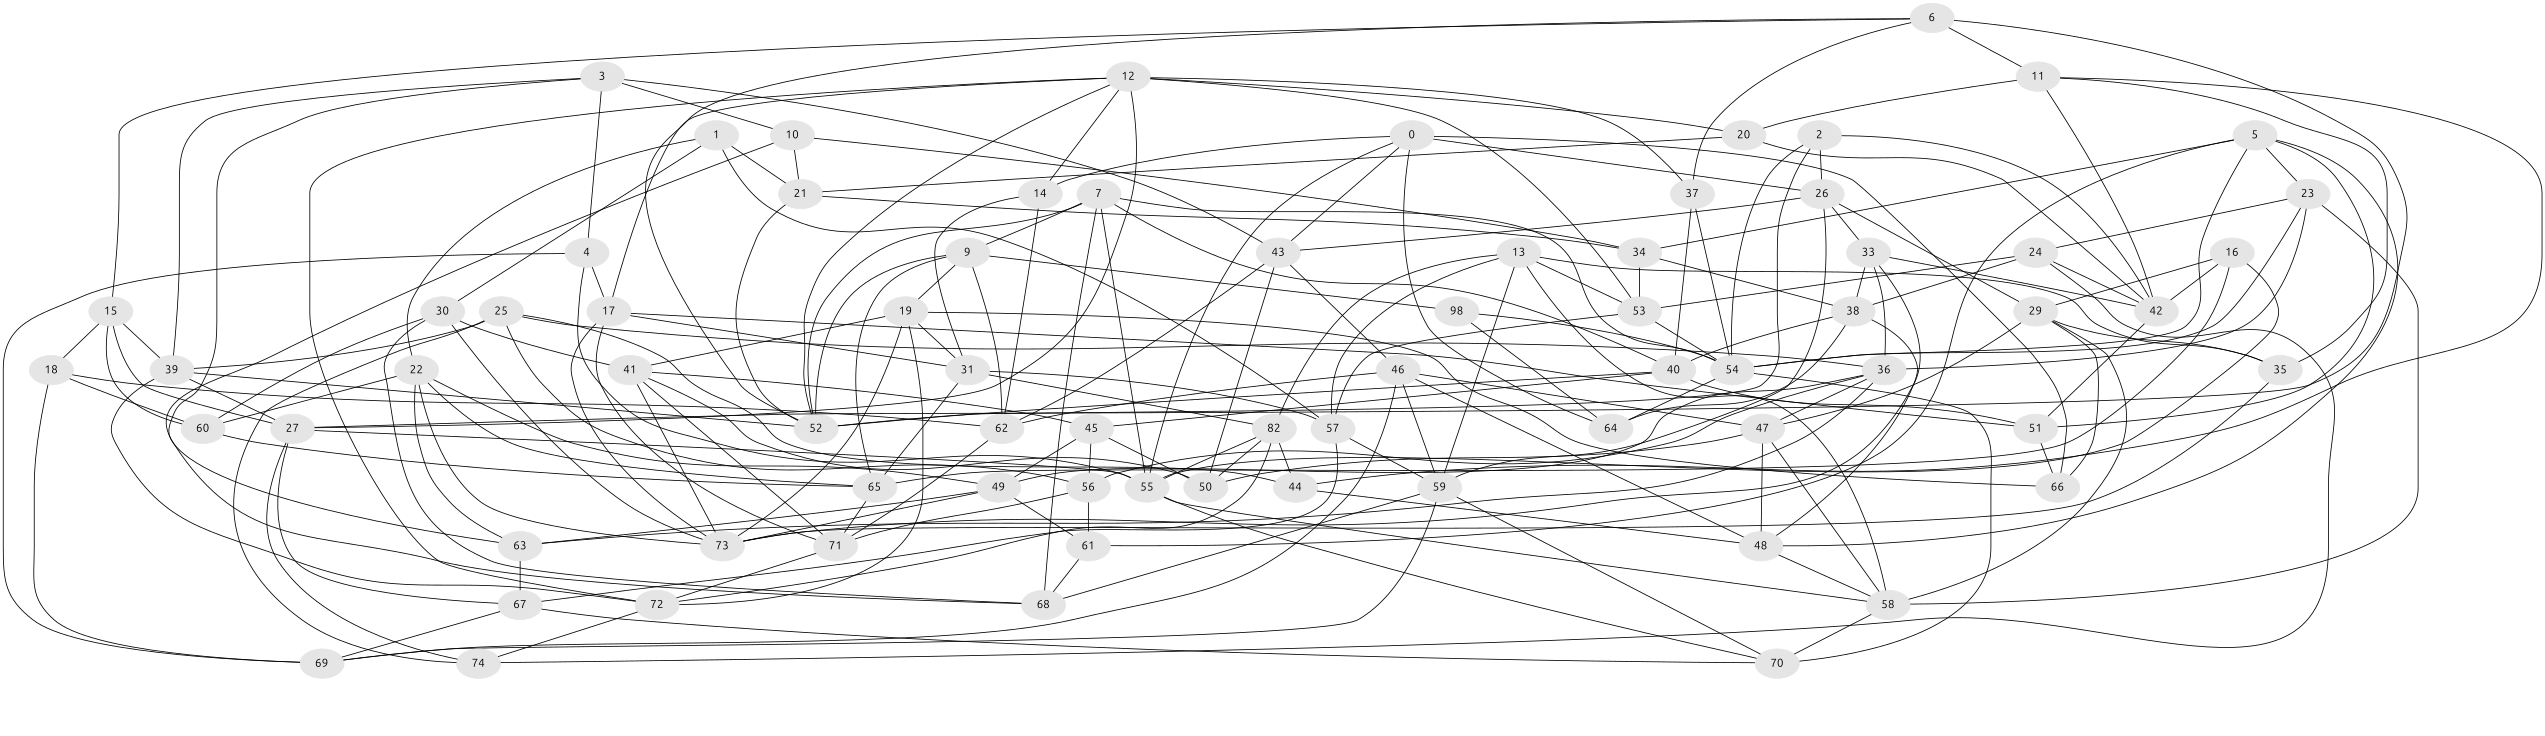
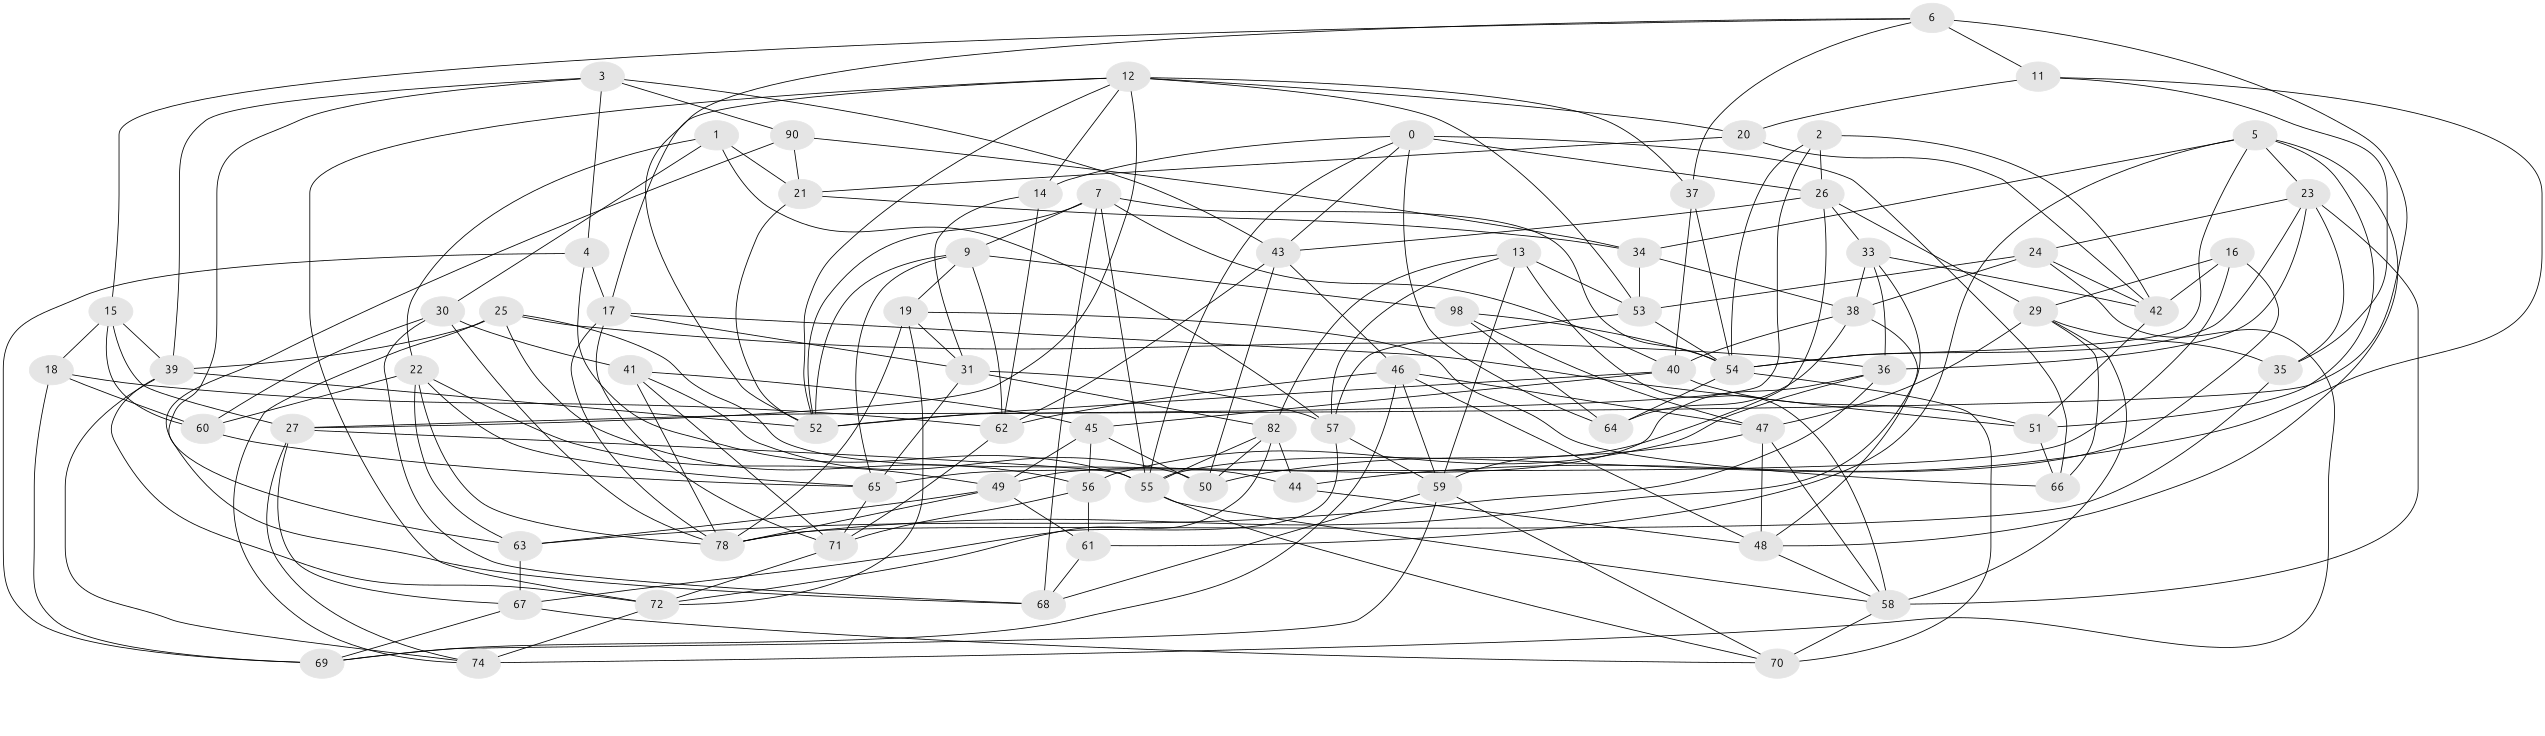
(792, 135) -> (792, 135)
(2107, 190) -> none
(1928, 275) -> (2344, 291)
(792, 336) -> none
(1826, 398) -> (1625, 388)
(232, 399) -> (144, 611)
(722, 546) -> (722, 546)
